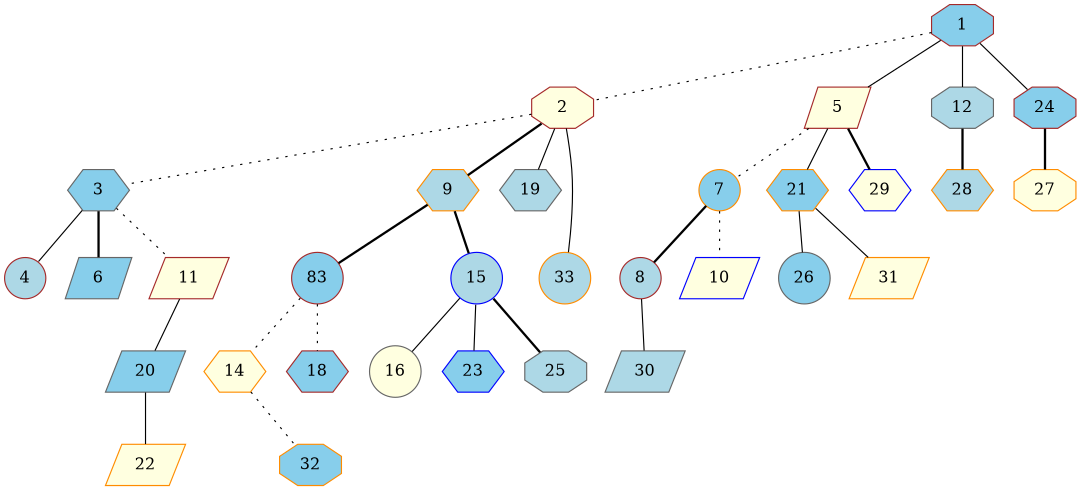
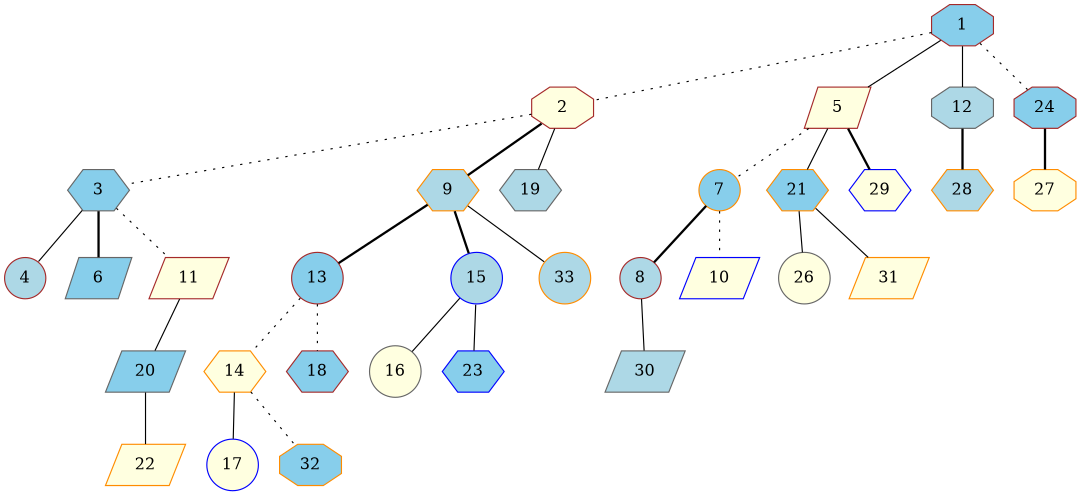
(1004, 66) -> (1004, 66)
(573, 190) -> (506, 234)
(317, 278) -> (317, 278)
(804, 278) -> (804, 278)
(556, 372) -> none
none -> (233, 465)
